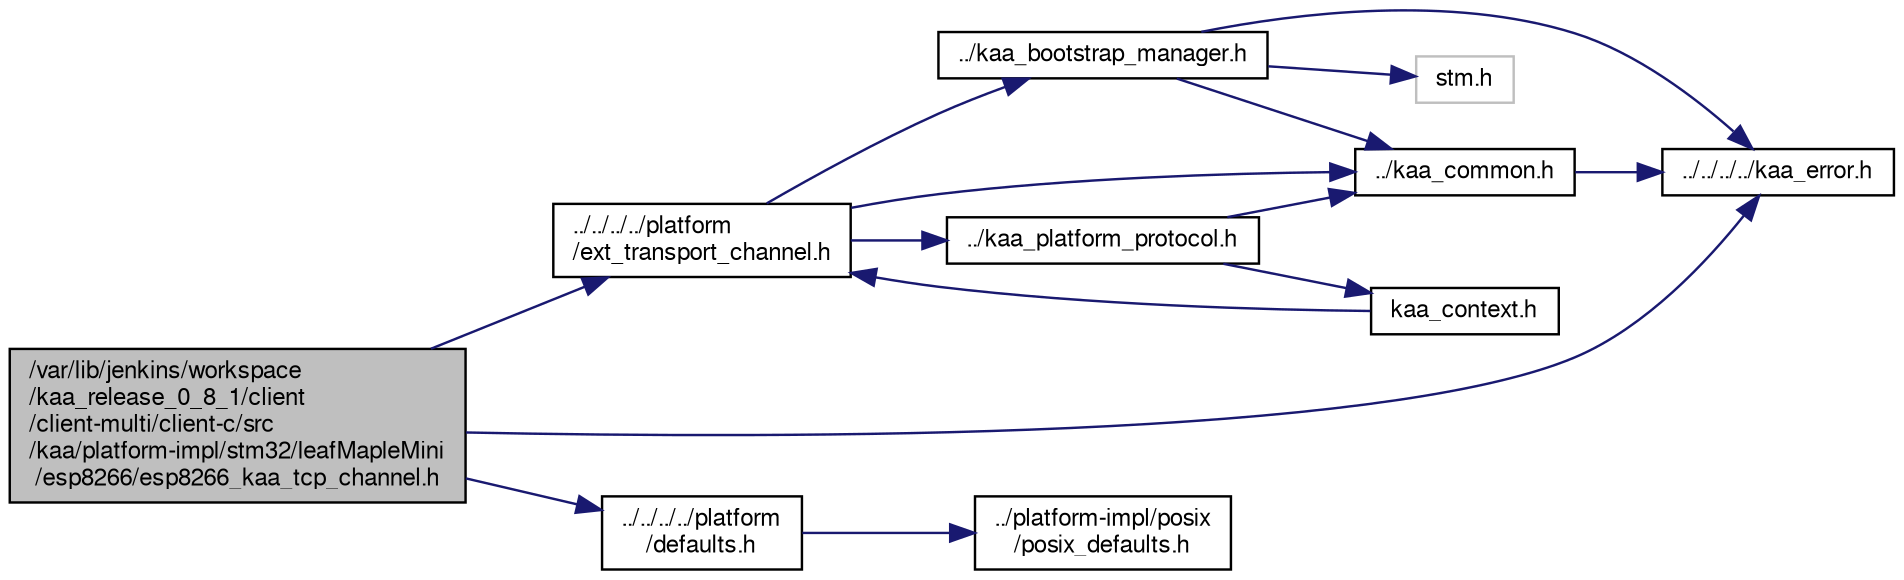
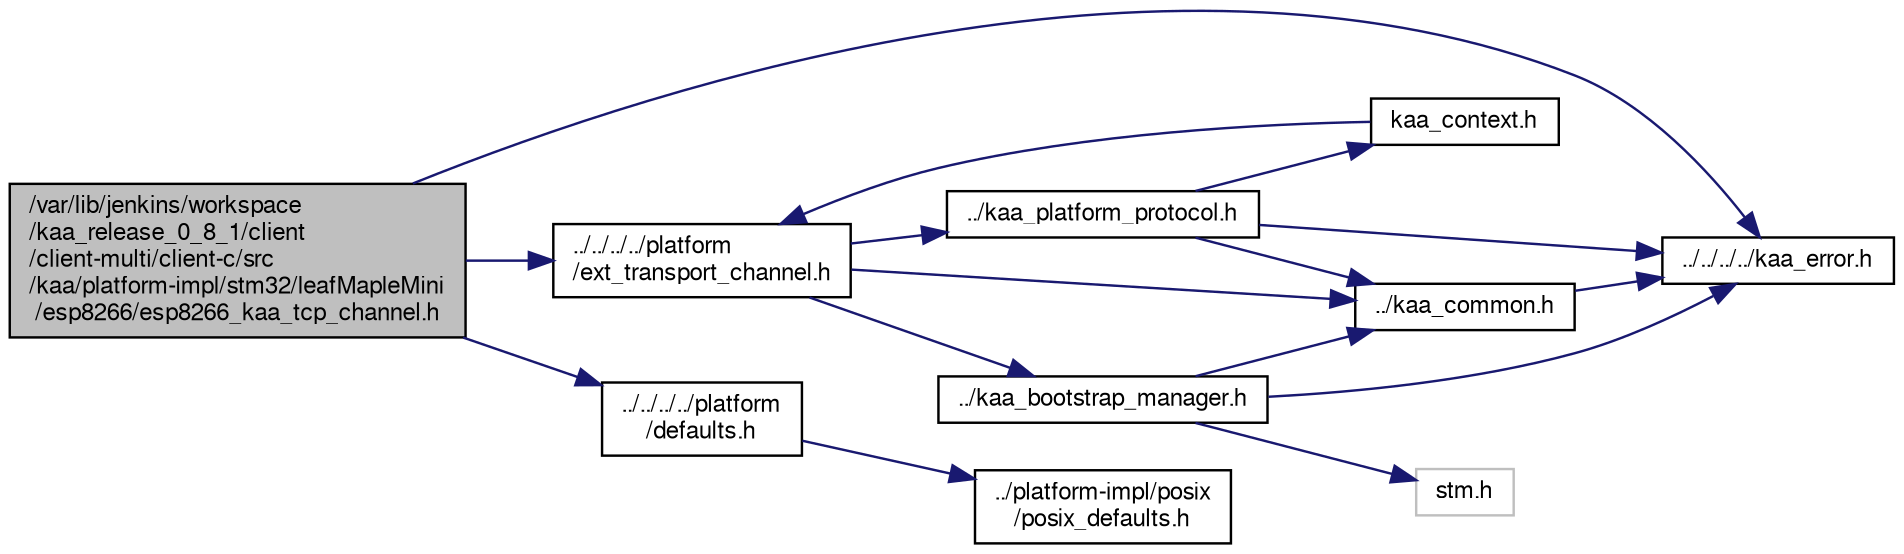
none -> (1448, 238)
